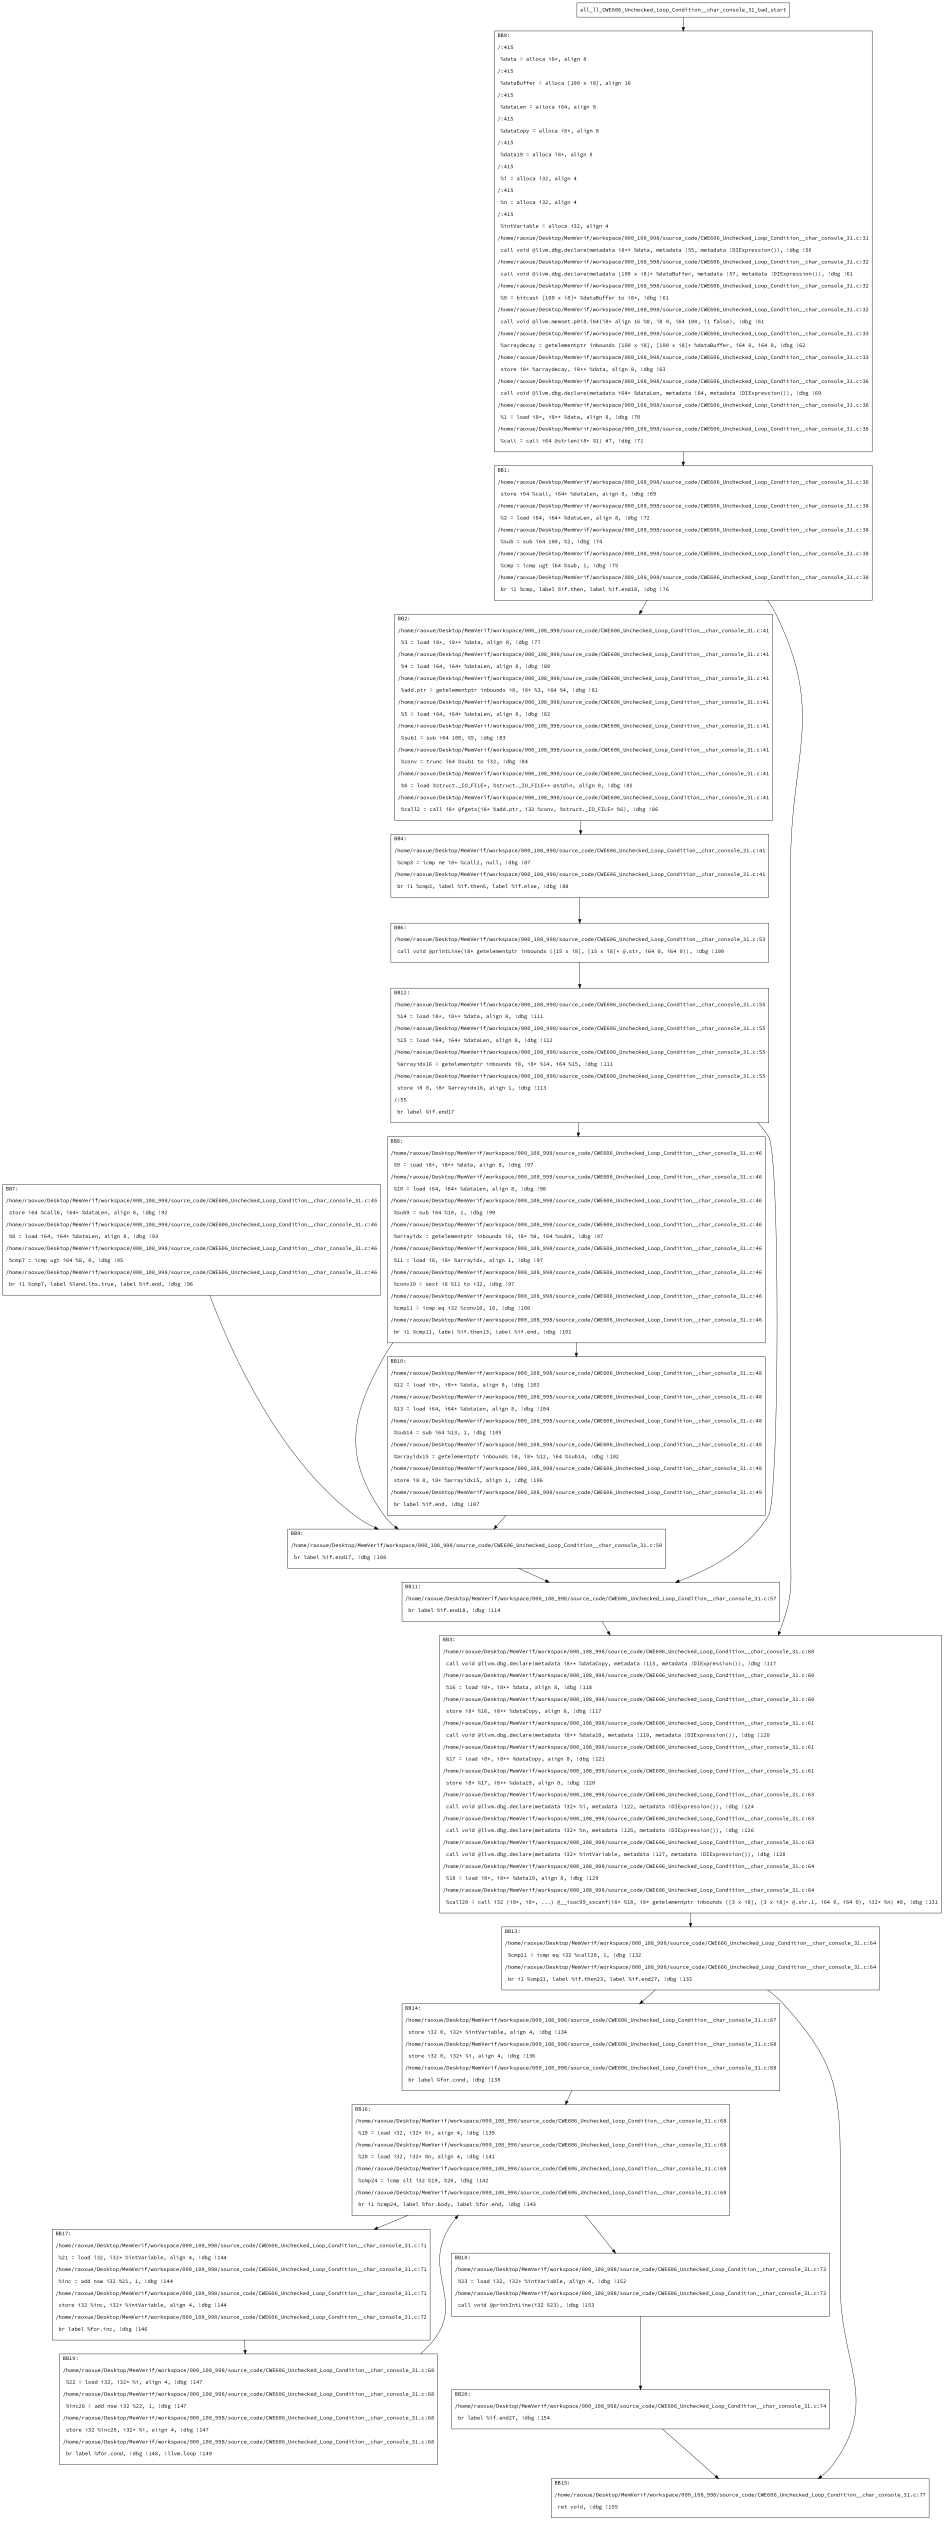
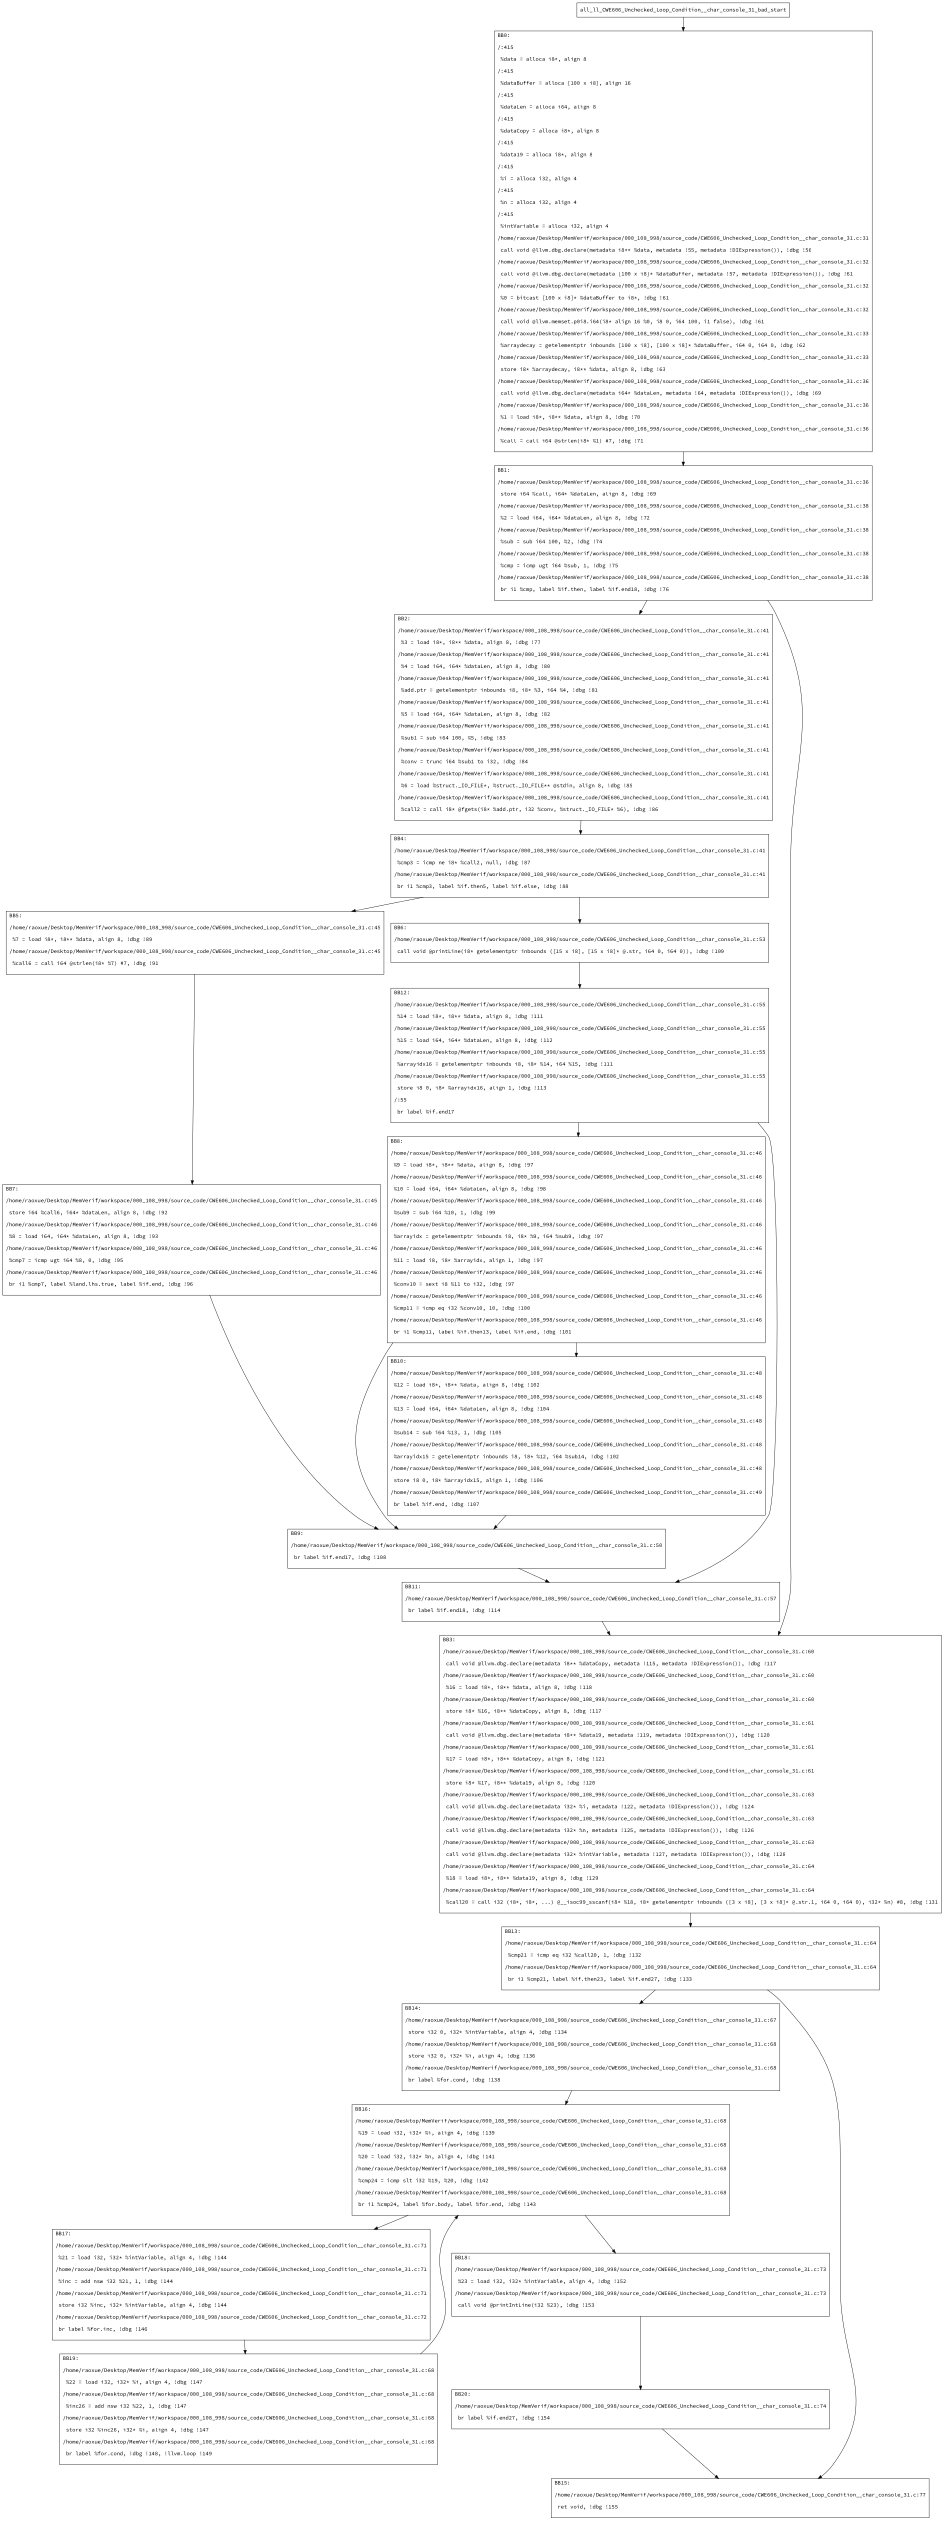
none -> (195, 943)
